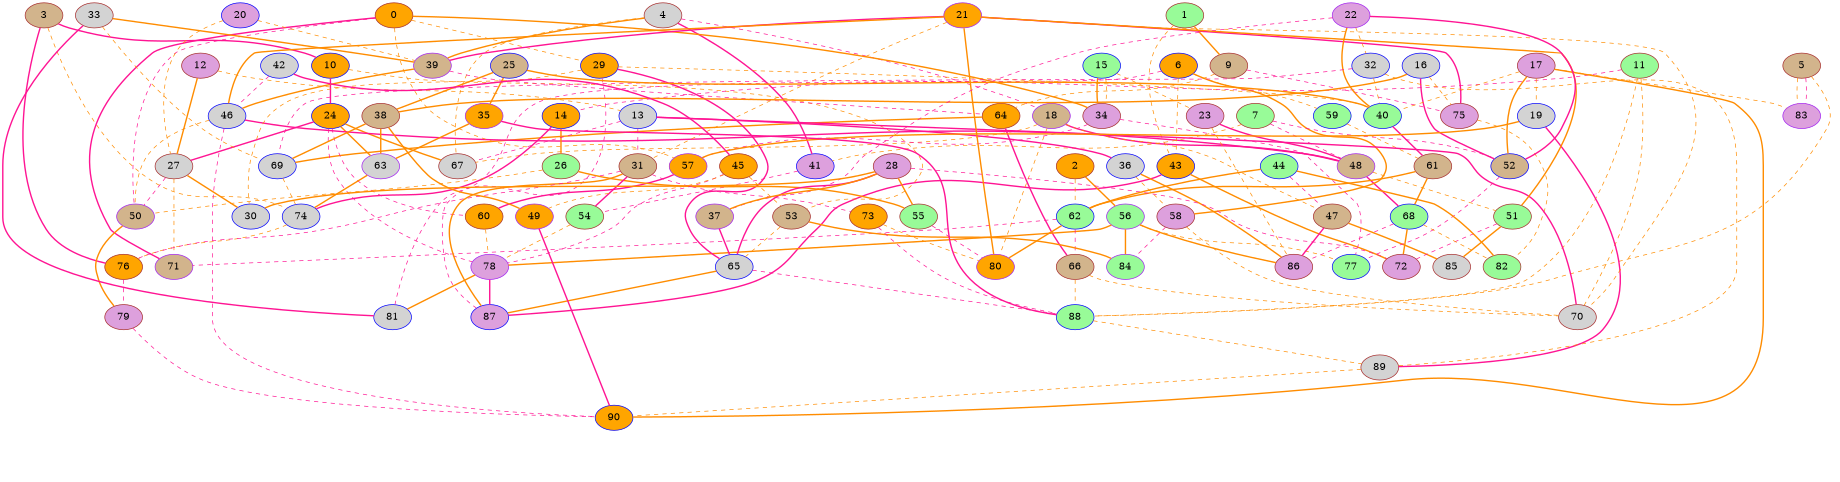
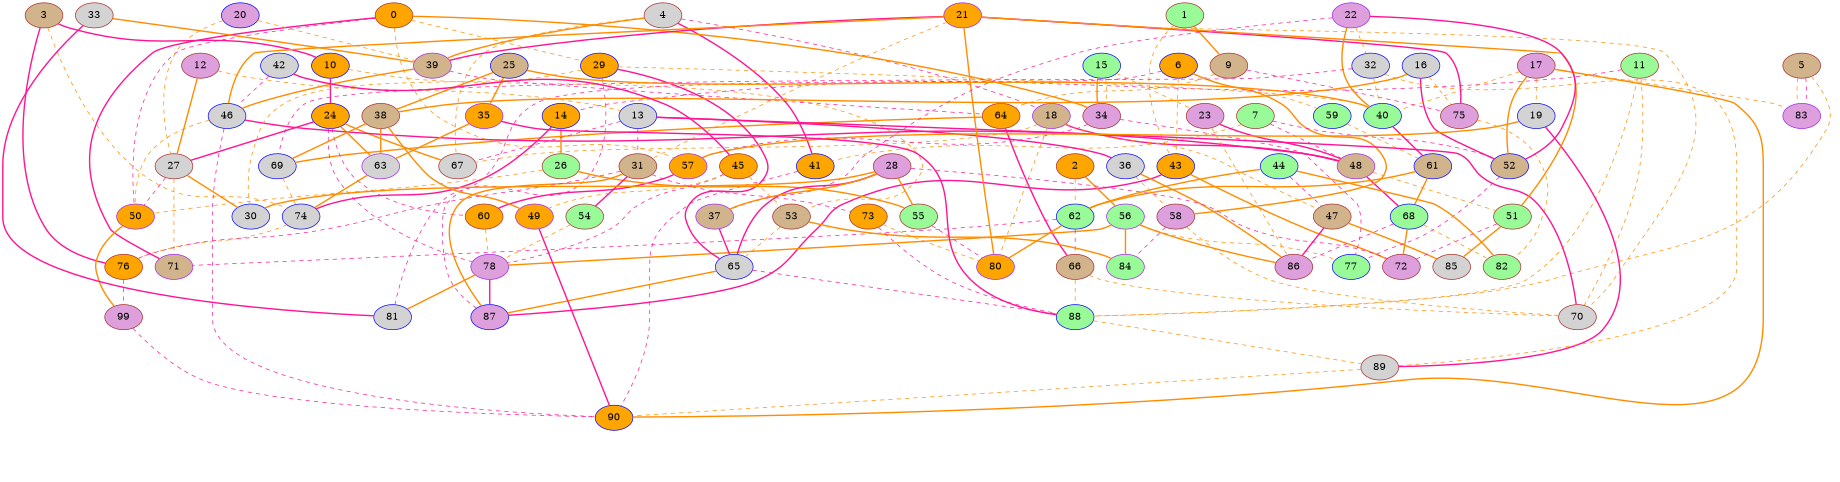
(173, 104) -> none
(815, 166) -> (815, 166)
(1433, 166) -> (1433, 166)
(690, 194) -> (656, 236)
(136, 217) -> (136, 217)
(124, 317) -> (124, 317)
